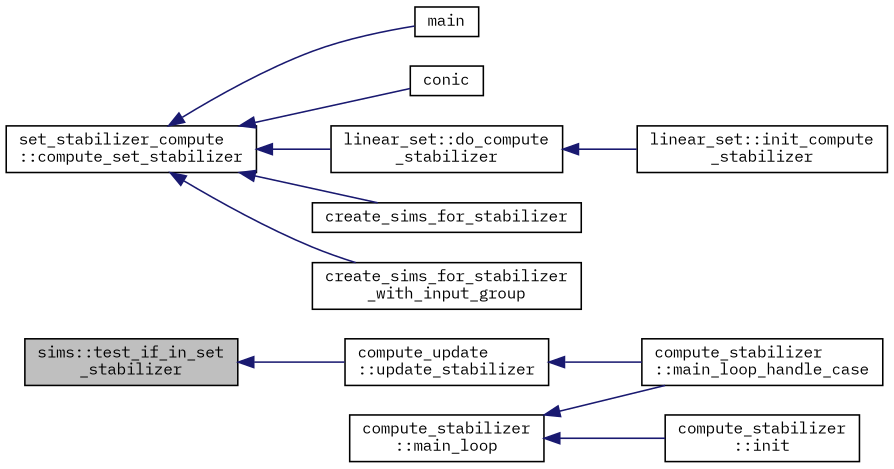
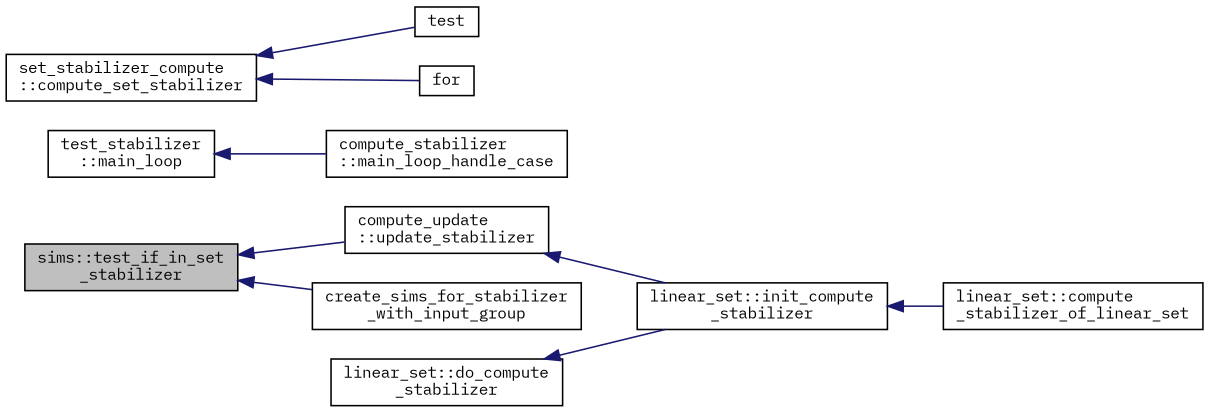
(447, 22) -> (447, 22)
(447, 81) -> (447, 81)
(302, 149) -> none
(447, 218) -> none
(268, 227) -> (283, 286)
none -> (1073, 306)
(604, 362) -> (612, 270)
(447, 438) -> (131, 154)
(762, 438) -> none
